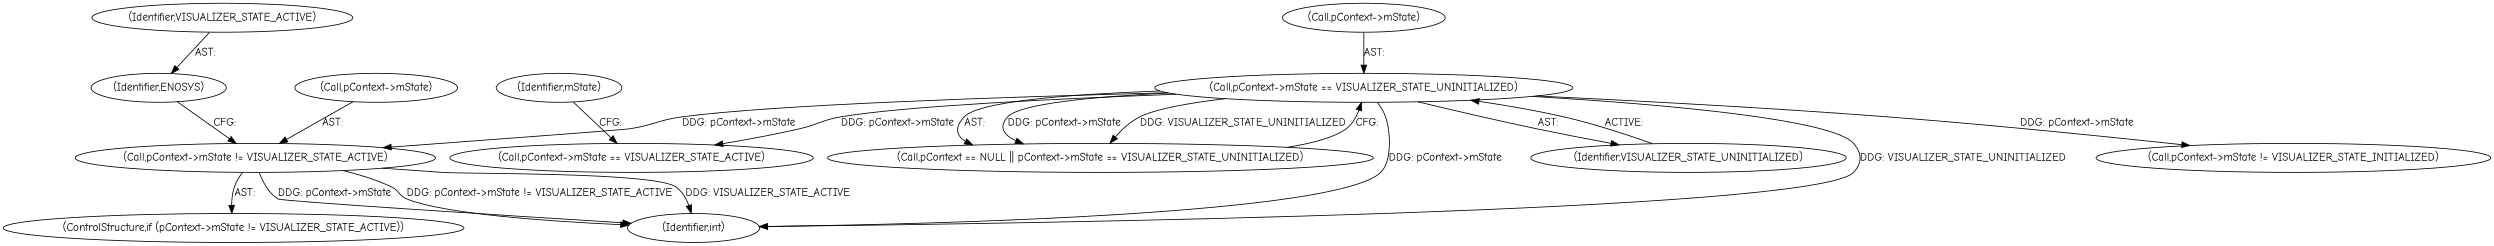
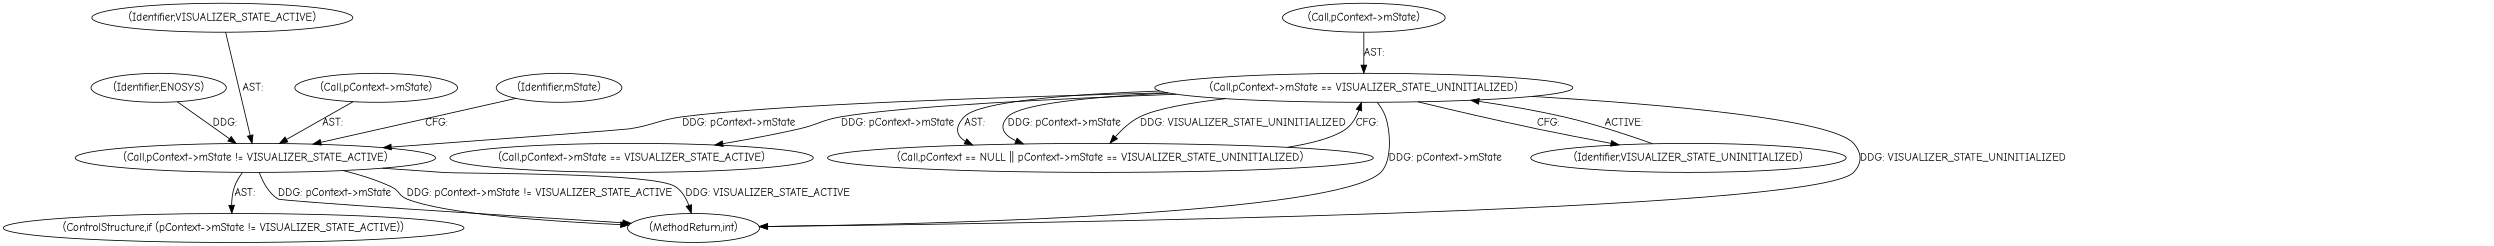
(193, 50) -> (238, 84)
(592, 120) -> (418, 120)
(227, 123) -> (227, 123)
(1550, 123) -> (1550, 123)
(2293, 158) -> none
(694, 228) -> (694, 228)
